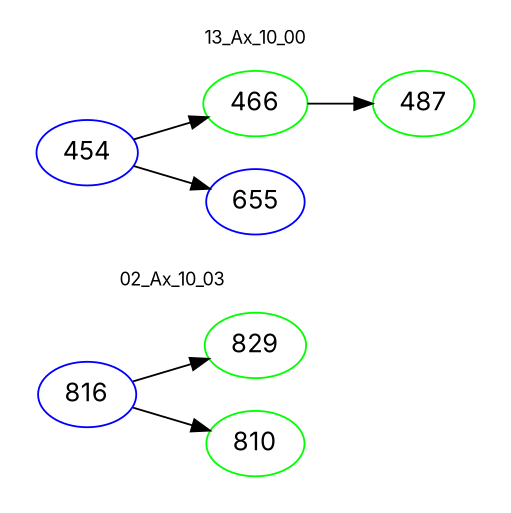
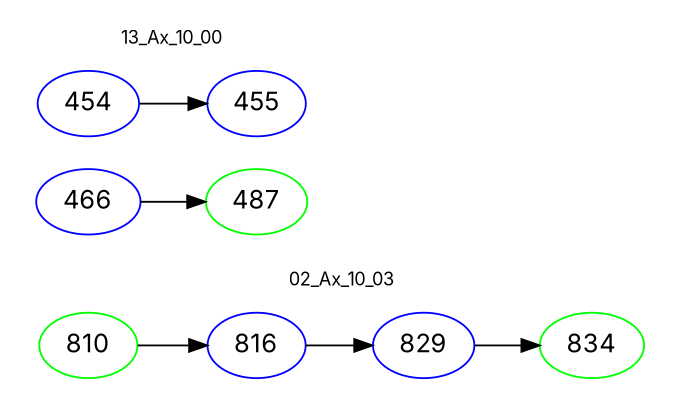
(255, 104) -> (88, 202)
(162, 131) -> none
(255, 202) -> (257, 104)
(255, 345) -> (424, 345)
none -> (592, 345)
(163, 417) -> (163, 345)
